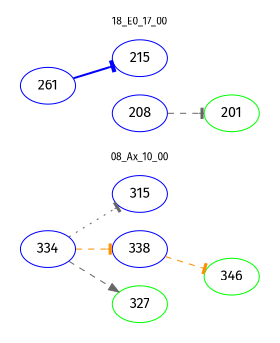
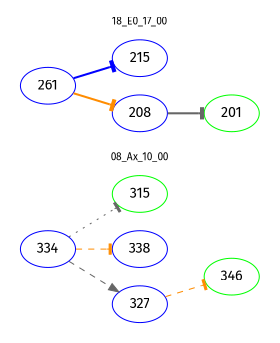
none -> (92, 99)
(183, 113) -> (183, 113)
(140, 194) -> (140, 194)
(184, 262) -> (184, 291)
(140, 304) -> (140, 304)
